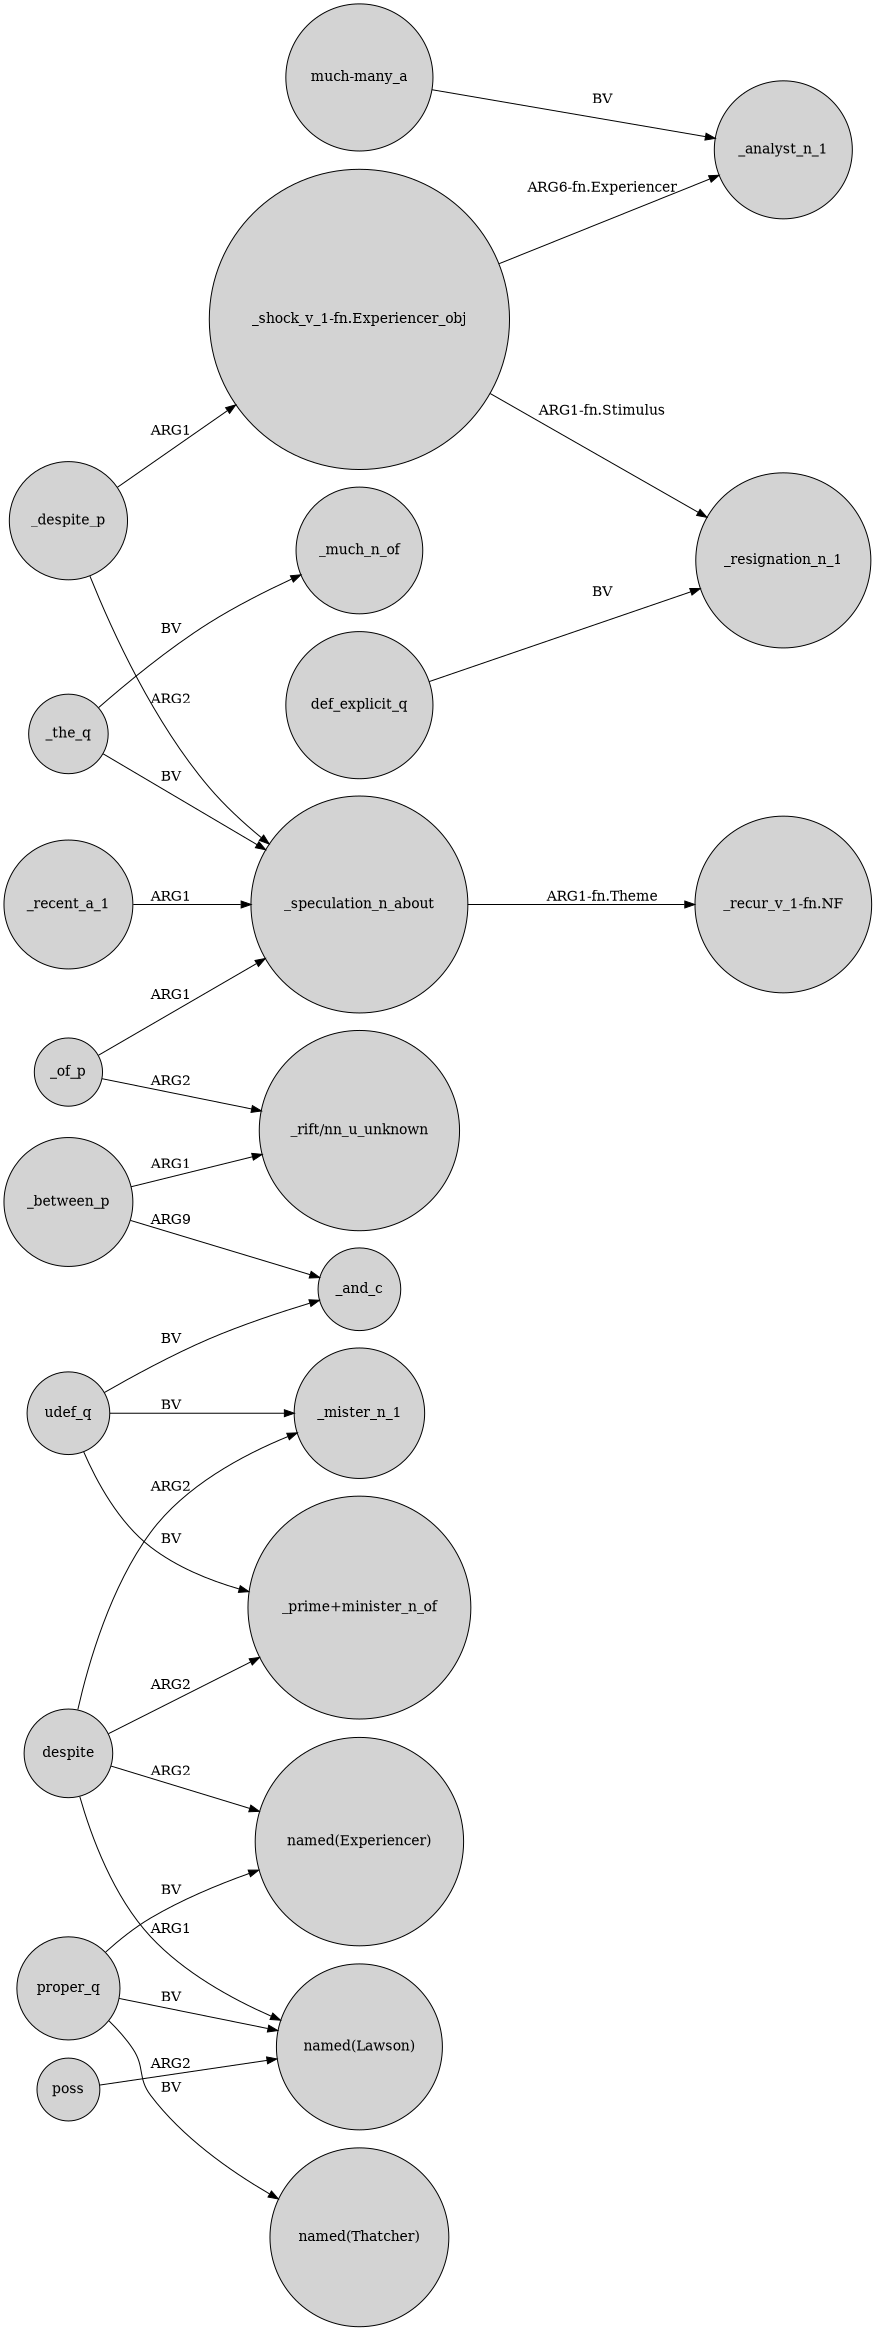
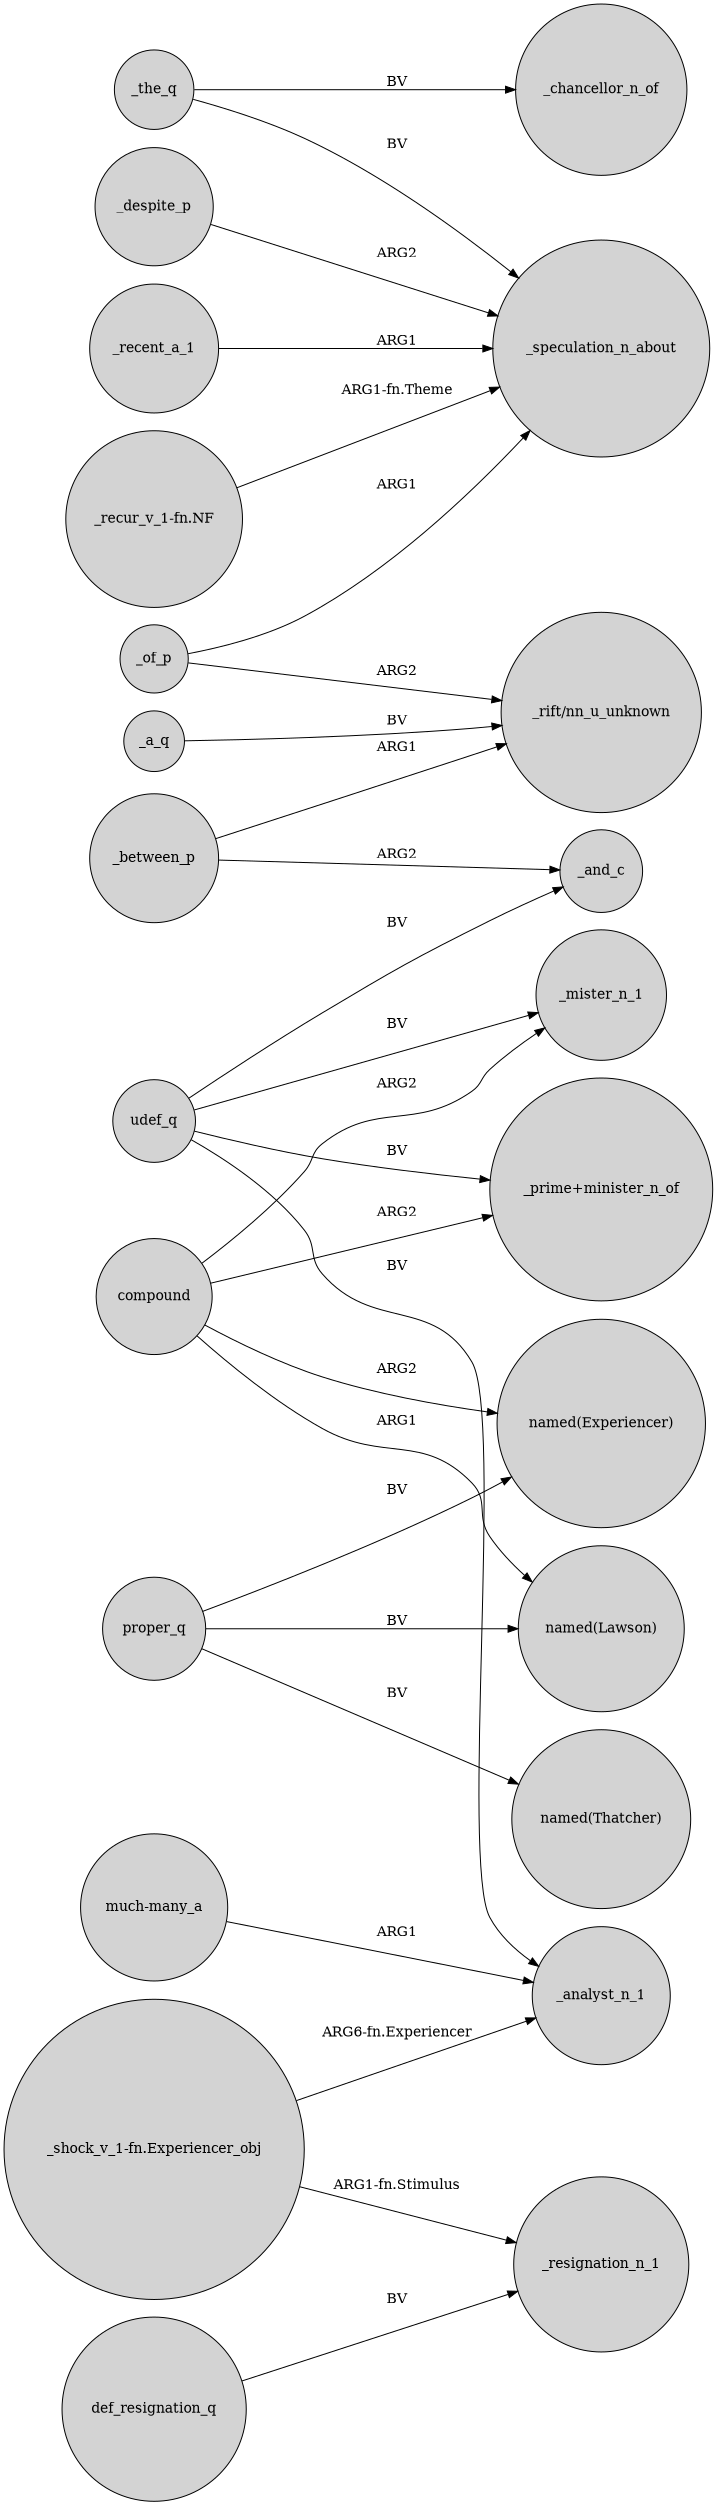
(602, 100) -> (397, 1933)
(172, 449) -> none
(359, 550) -> (601, 90)
(359, 705) -> (154, 2409)
none -> (154, 741)
(576, 904) -> (363, 439)
(171, 1220) -> (397, 855)
none -> (484, 1484)
(68, 1753) -> (154, 1297)
(68, 2090) -> none
